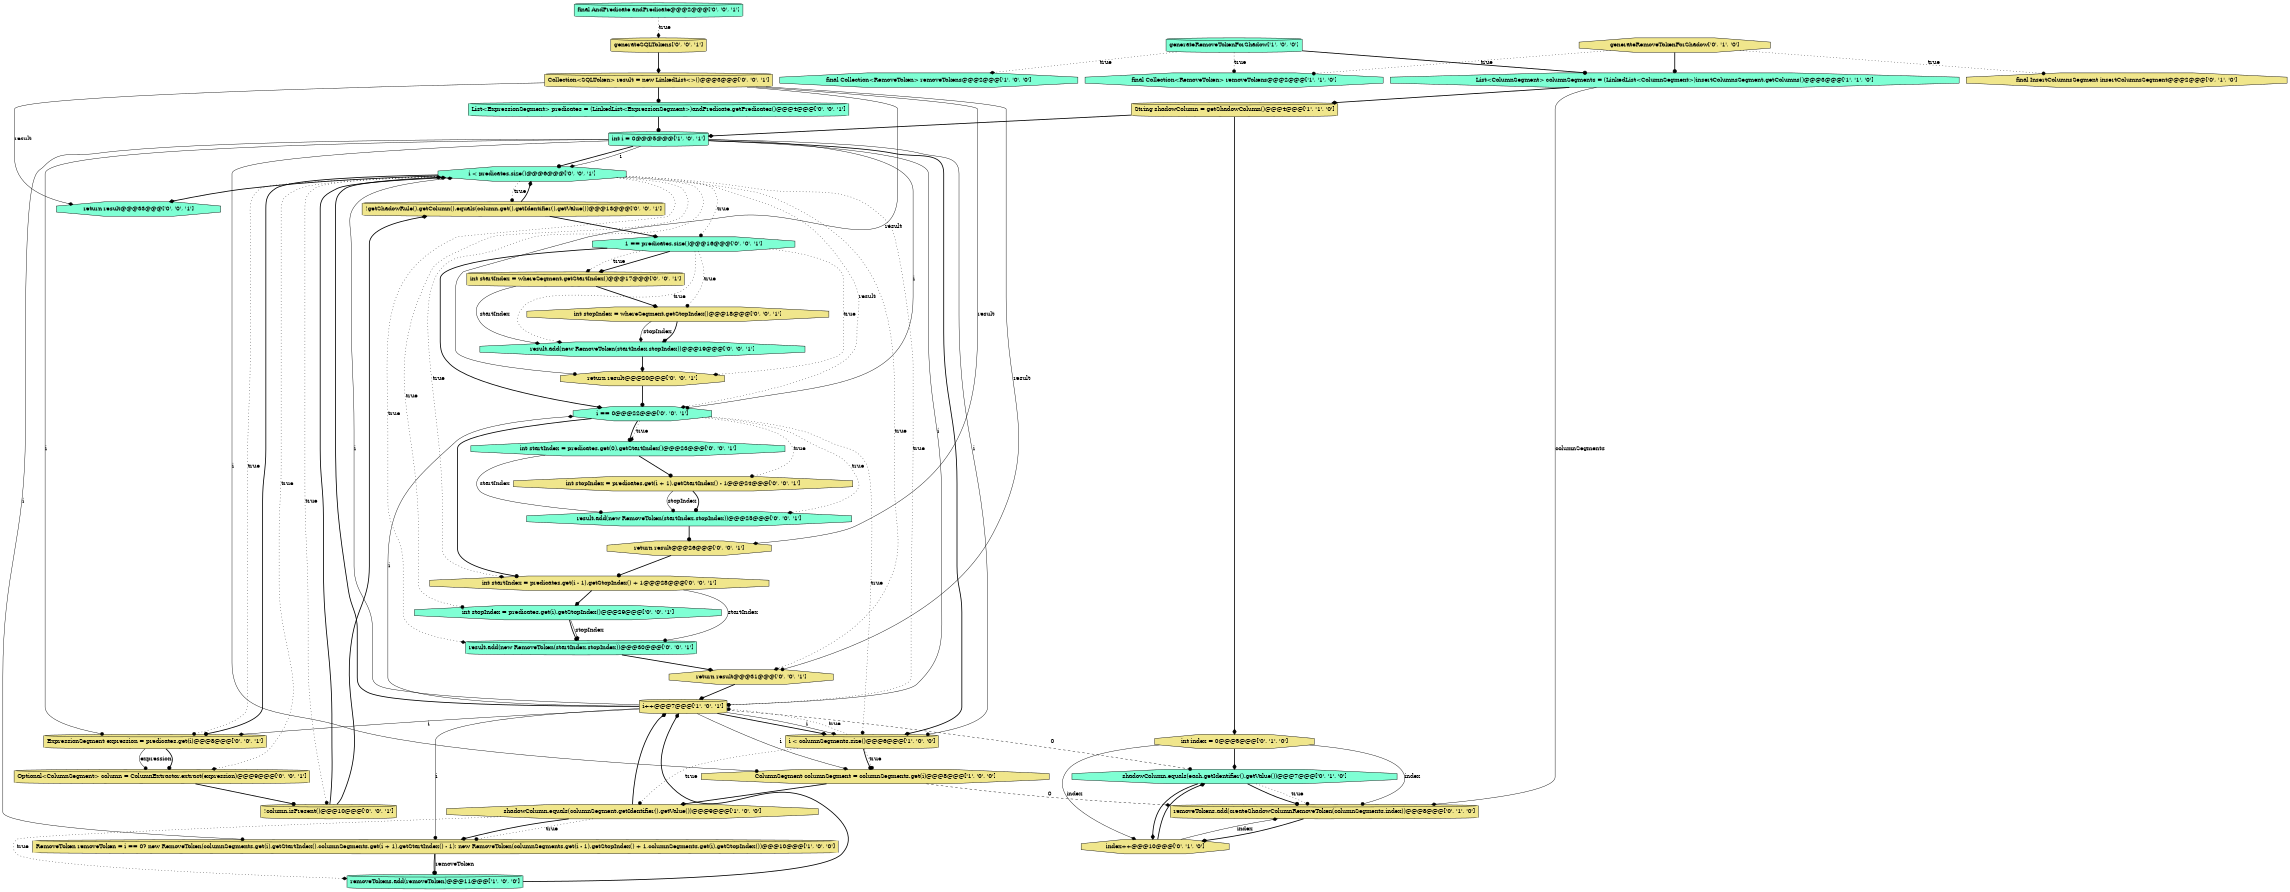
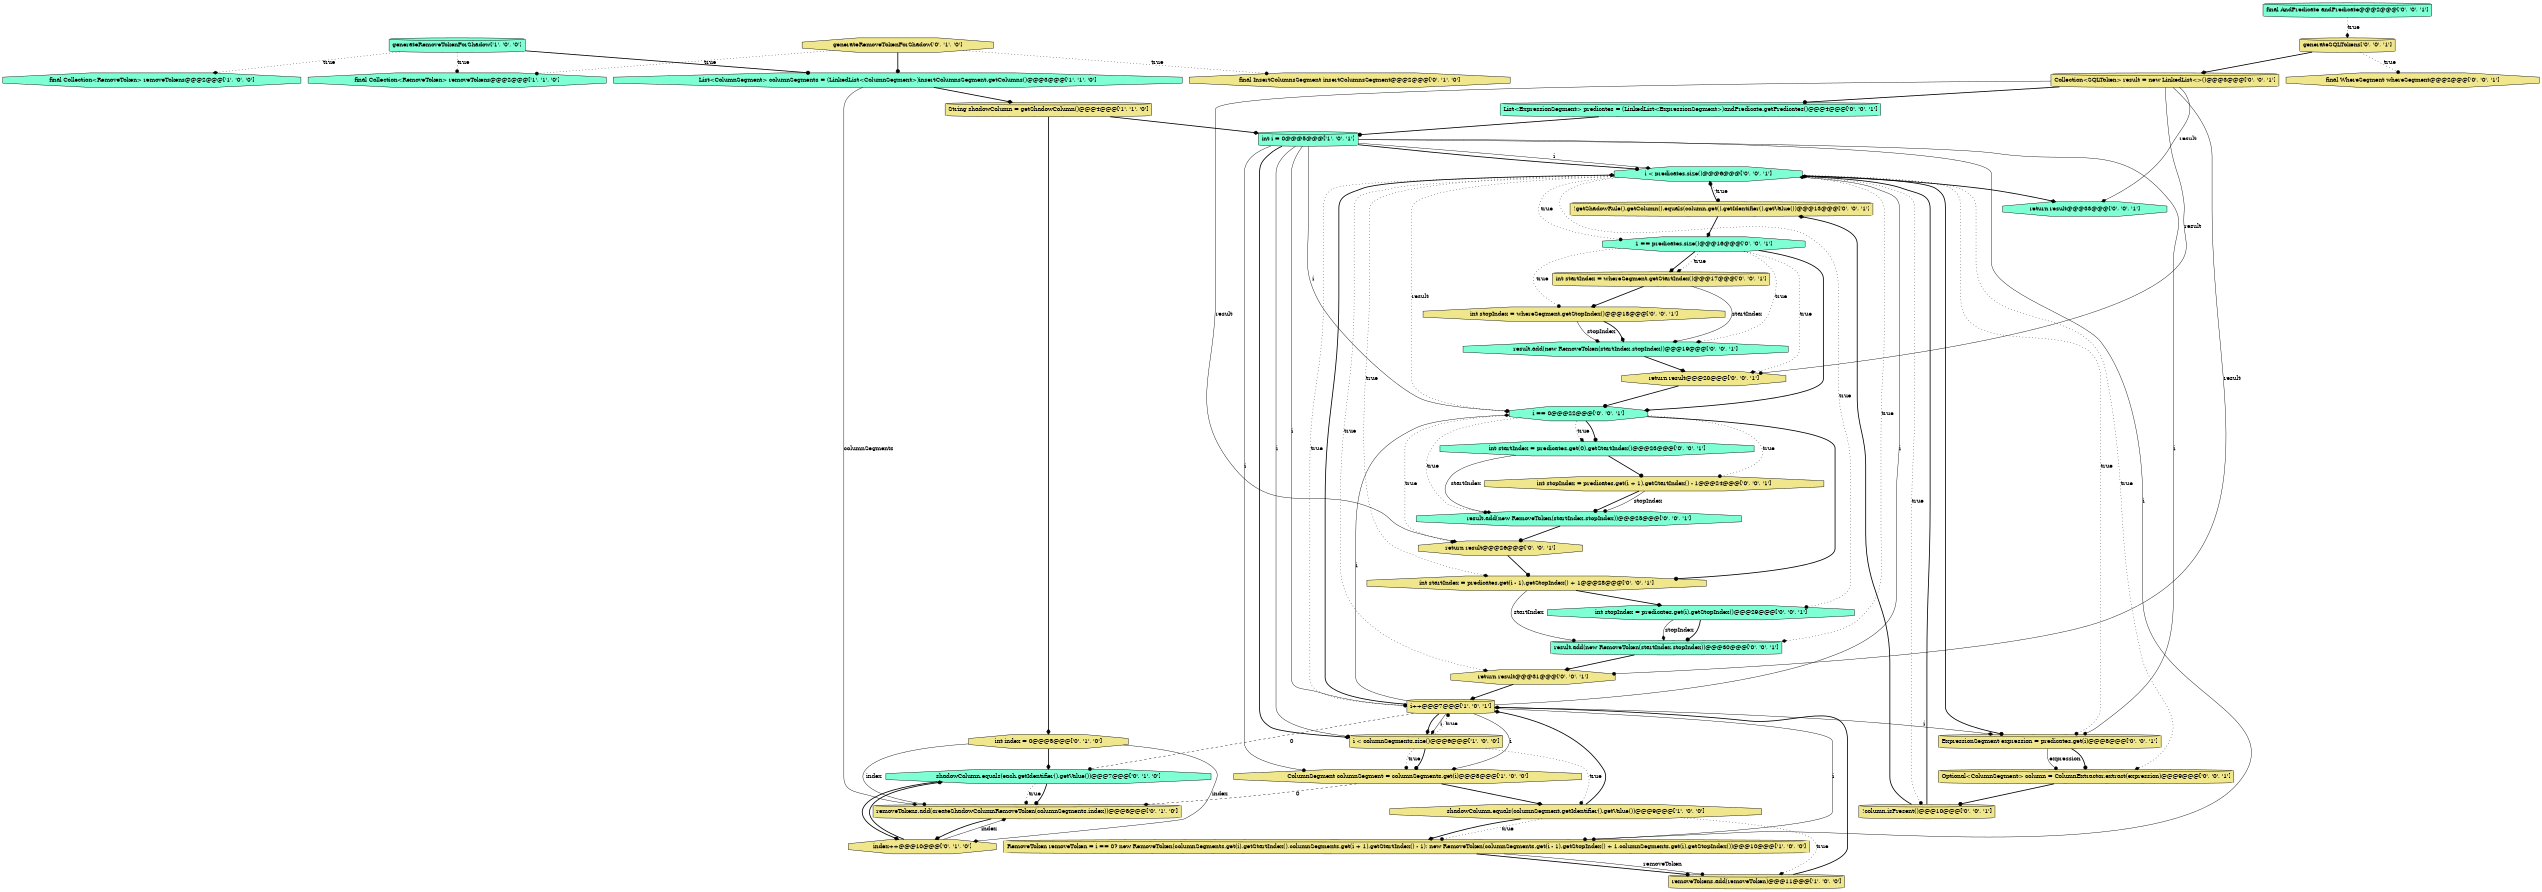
none -> (2413, 80)
(872, 513) -> (1405, 453)
(435, 882) -> (1757, 882)
